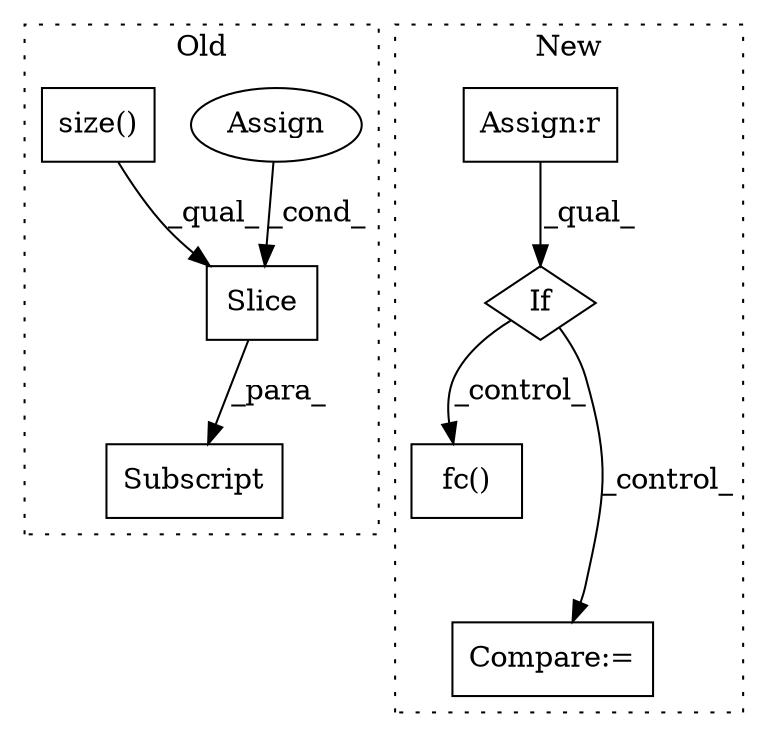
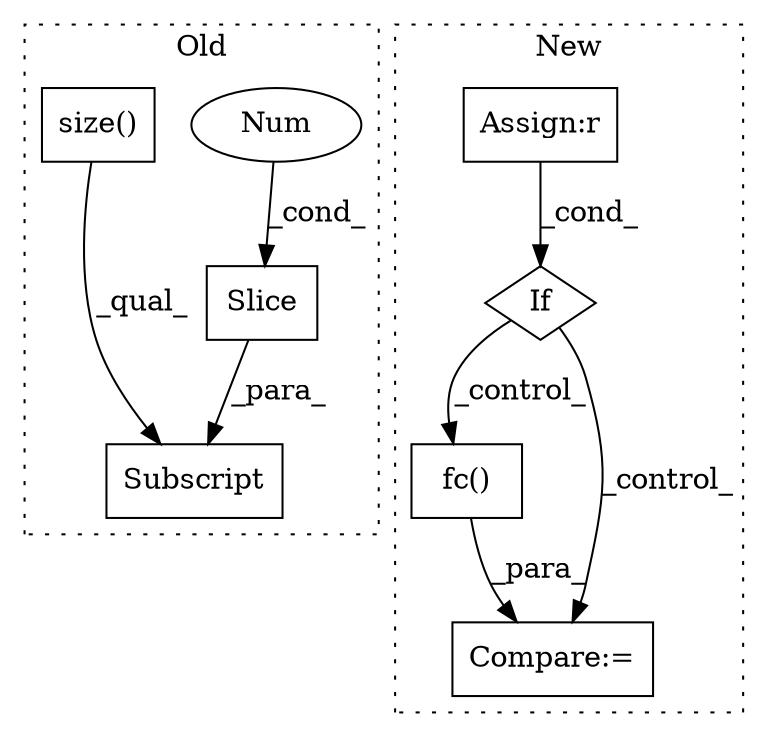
(276, 125) -> (276, 125)
(152, 211) -> (88, 302)
(590, 214) -> (590, 214)
none -> (482, 564)
